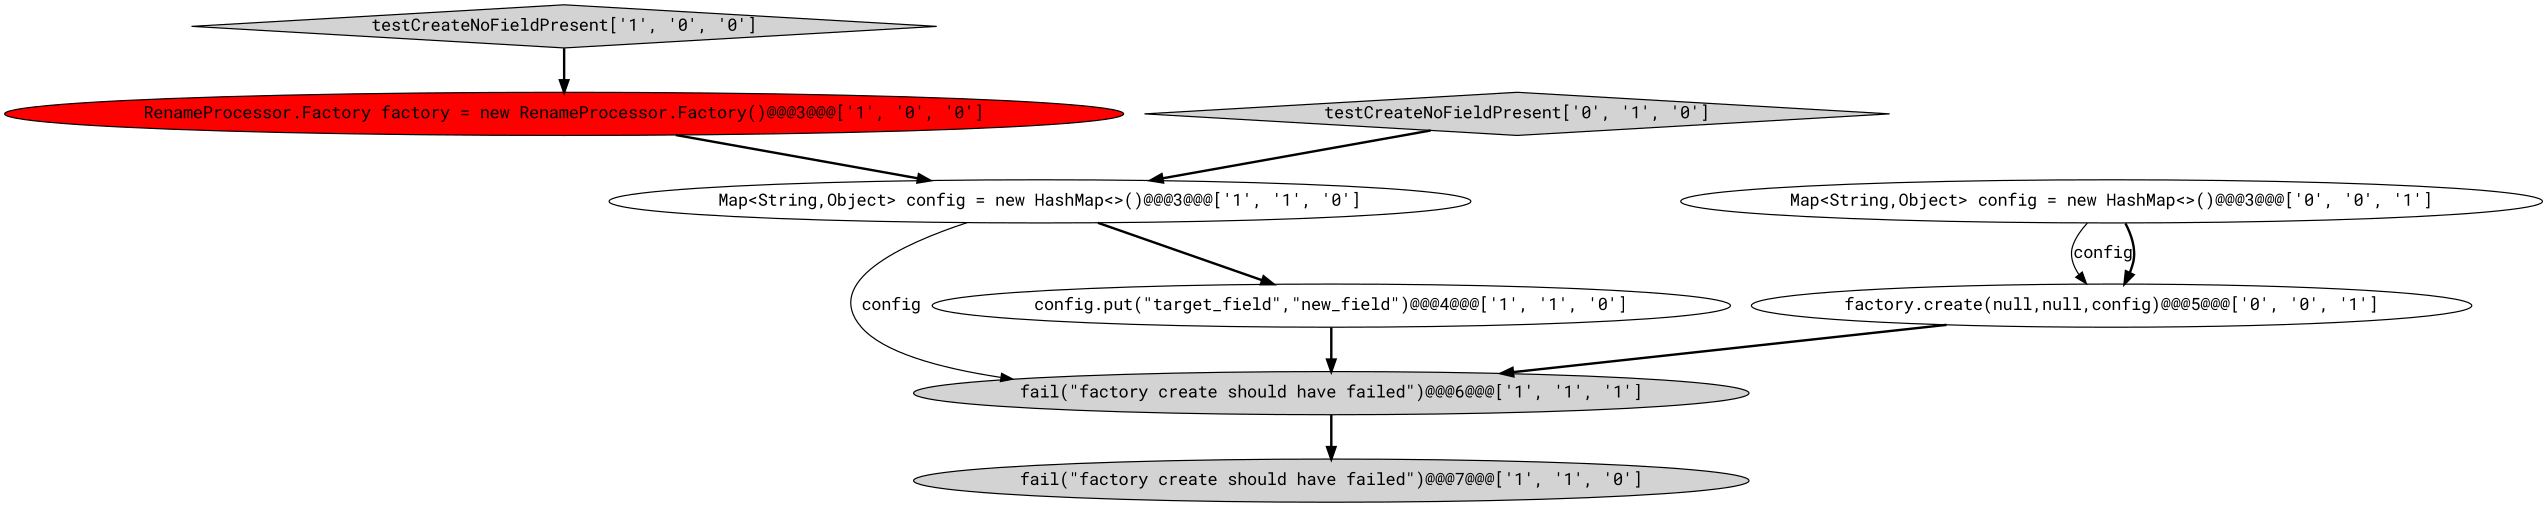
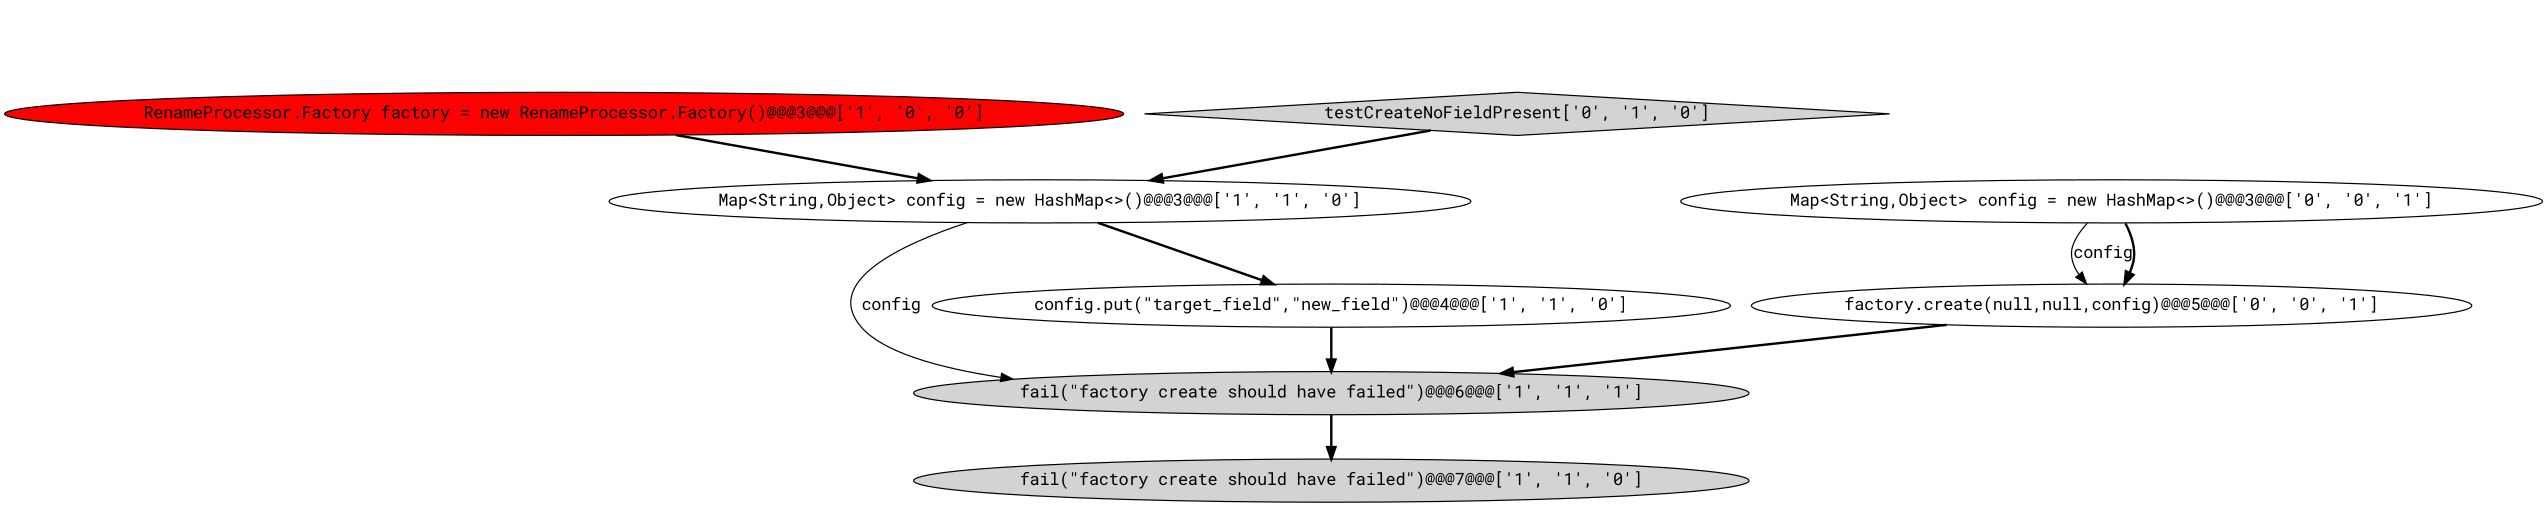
(564, 26) -> none
